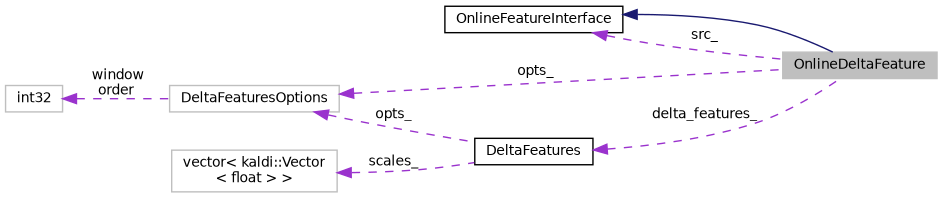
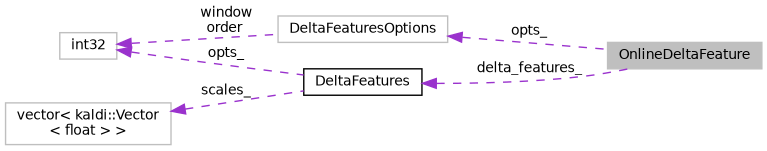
(534, 19) -> none
(401, 129) -> (217, 64)
